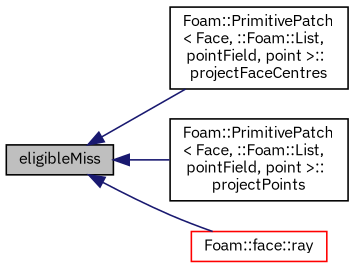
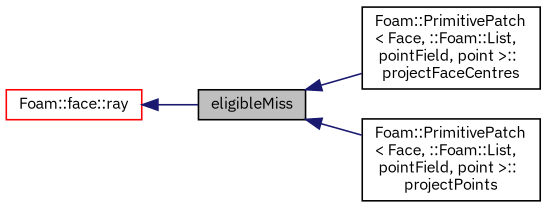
(157, 209) -> (178, 105)
